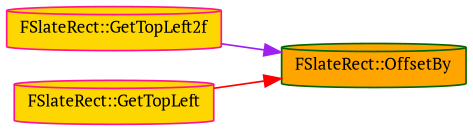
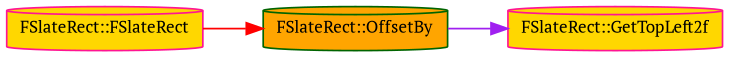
(243, 47) -> (469, 29)
(114, 102) -> (105, 29)
